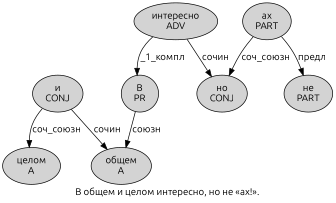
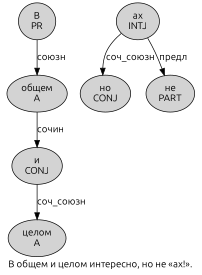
(176, 21) -> none
(267, 21) -> (138, 21)
(87, 127) -> (37, 126)
